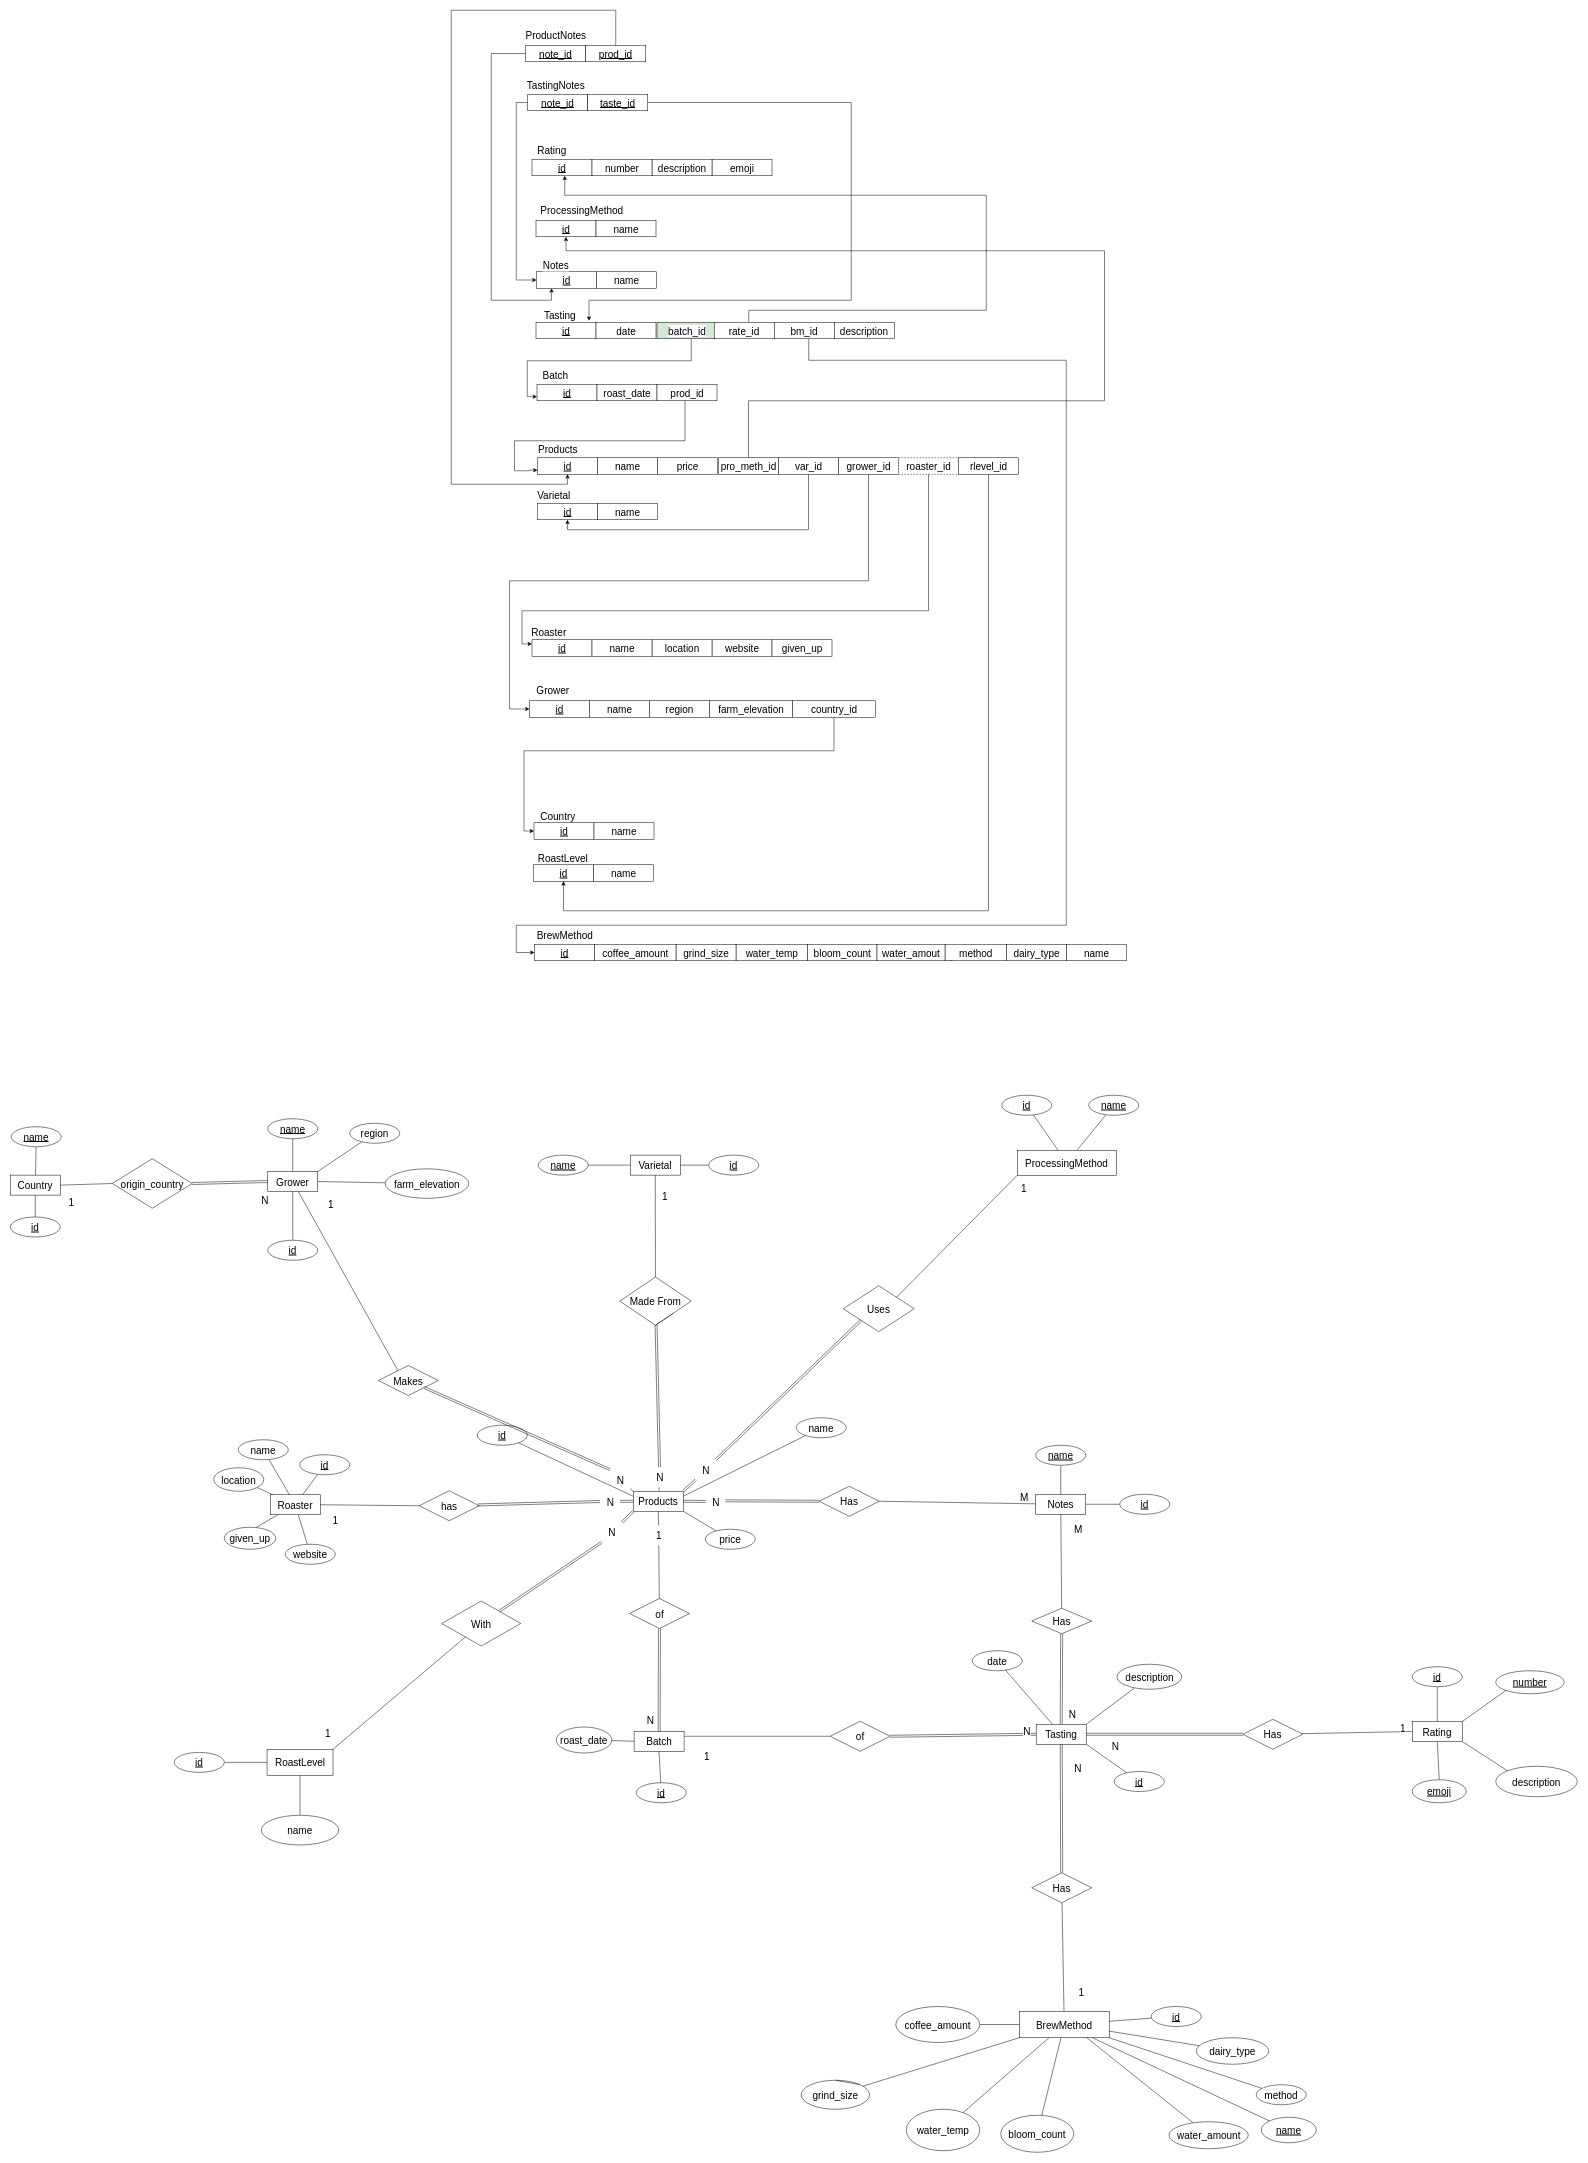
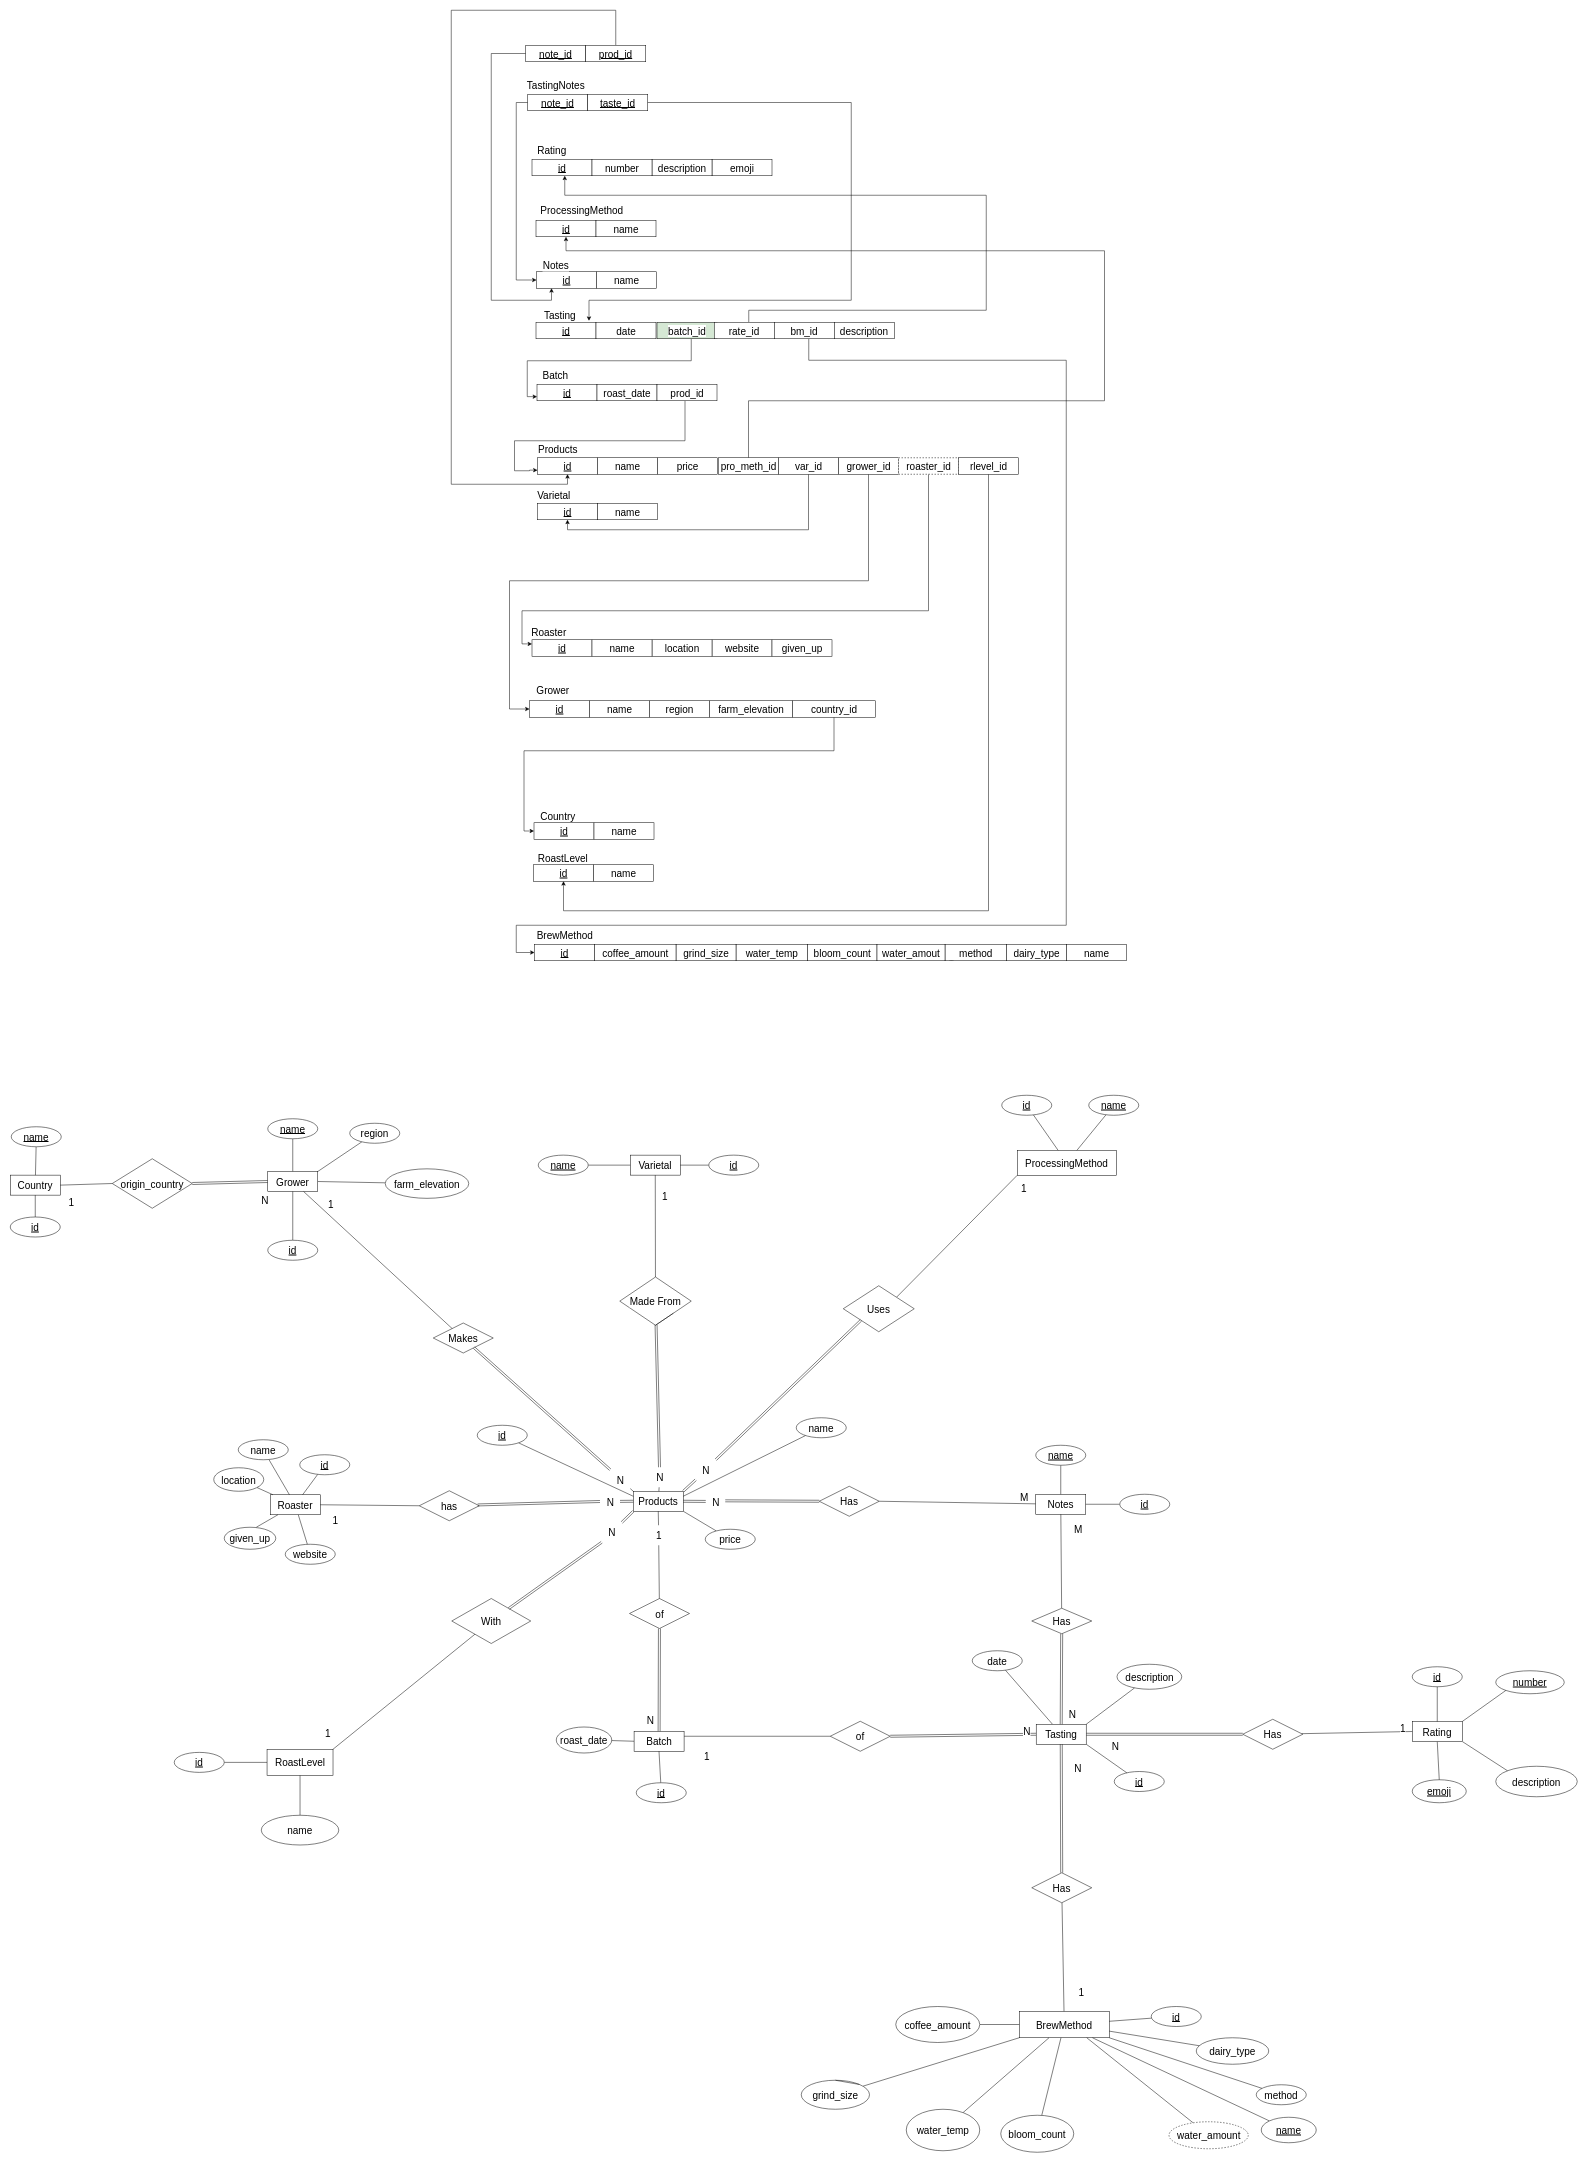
(556, 35) -> none
(408, 1381) -> (463, 1338)
(481, 1624) -> (491, 1621)
(1209, 2135) -> (1209, 2135)
